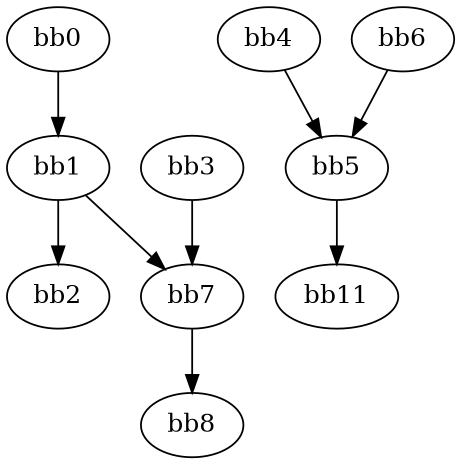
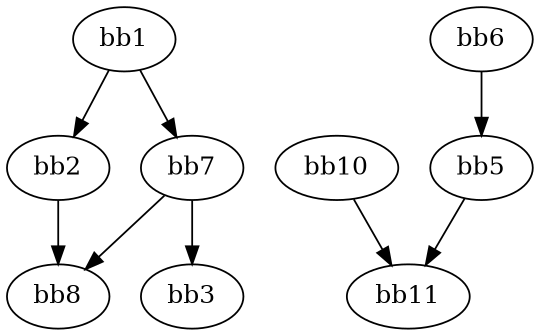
(58, 39) -> none
(269, 39) -> none
none -> (337, 168)
none -> (58, 223)
(192, 223) -> (192, 223)
